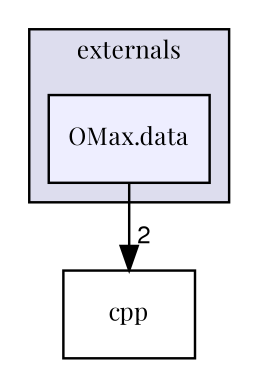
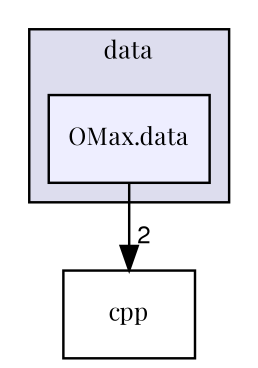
(129, 52) -> (129, 52)
